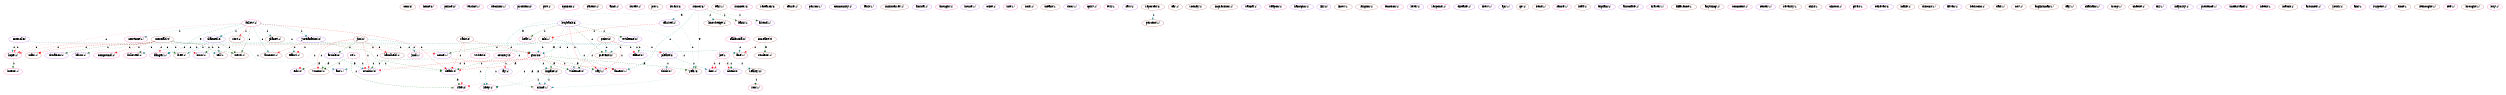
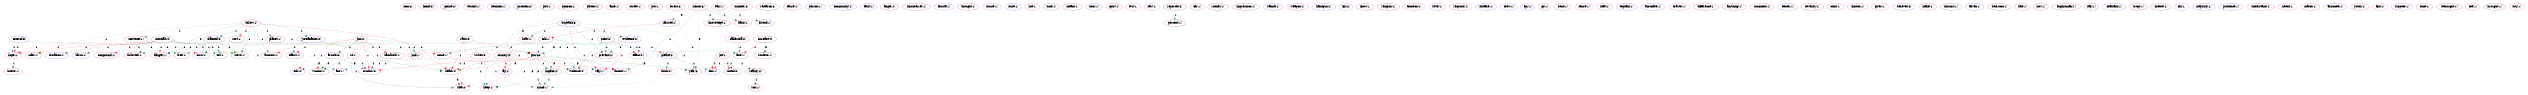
none -> (890, 7)
